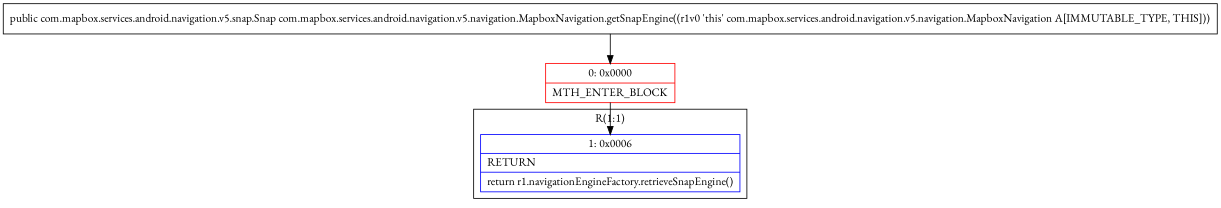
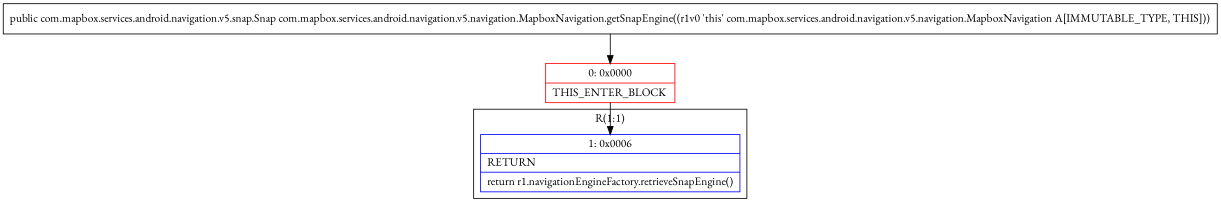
(610, 92) -> (609, 92)
